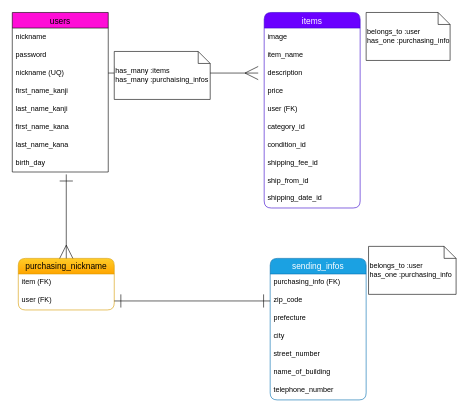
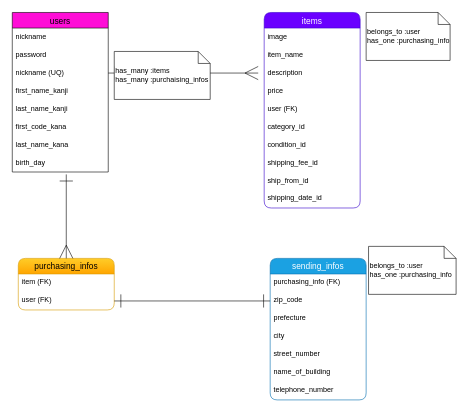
(45, 126) -> (45, 126)
(66, 267) -> (66, 267)
